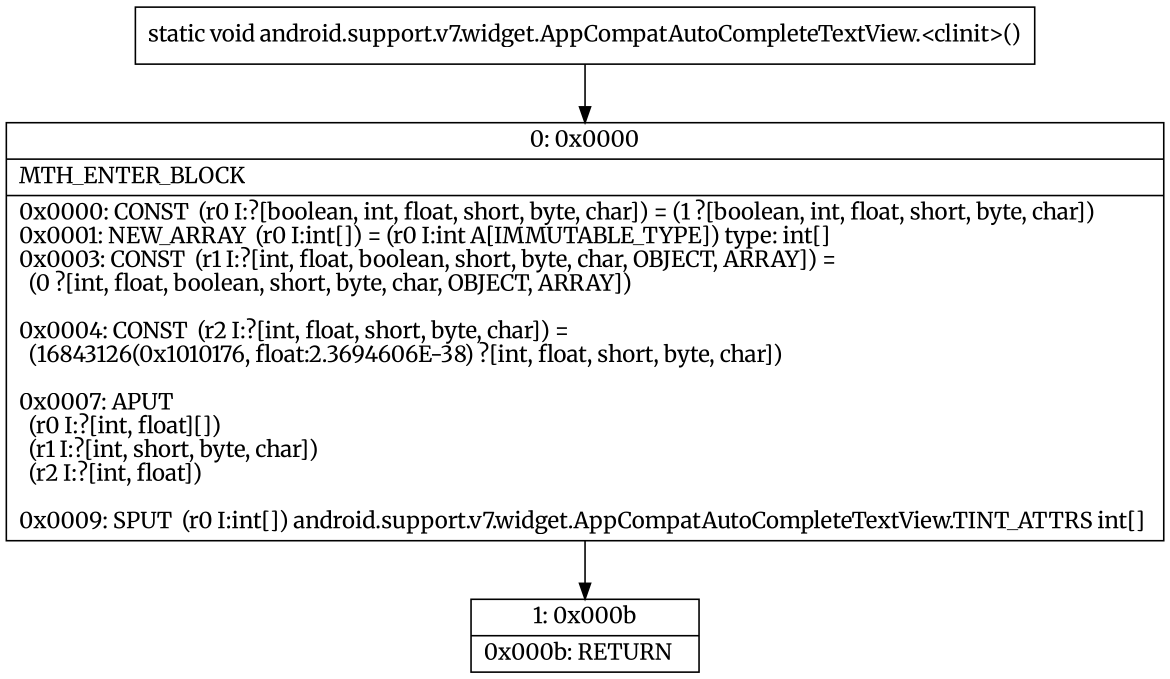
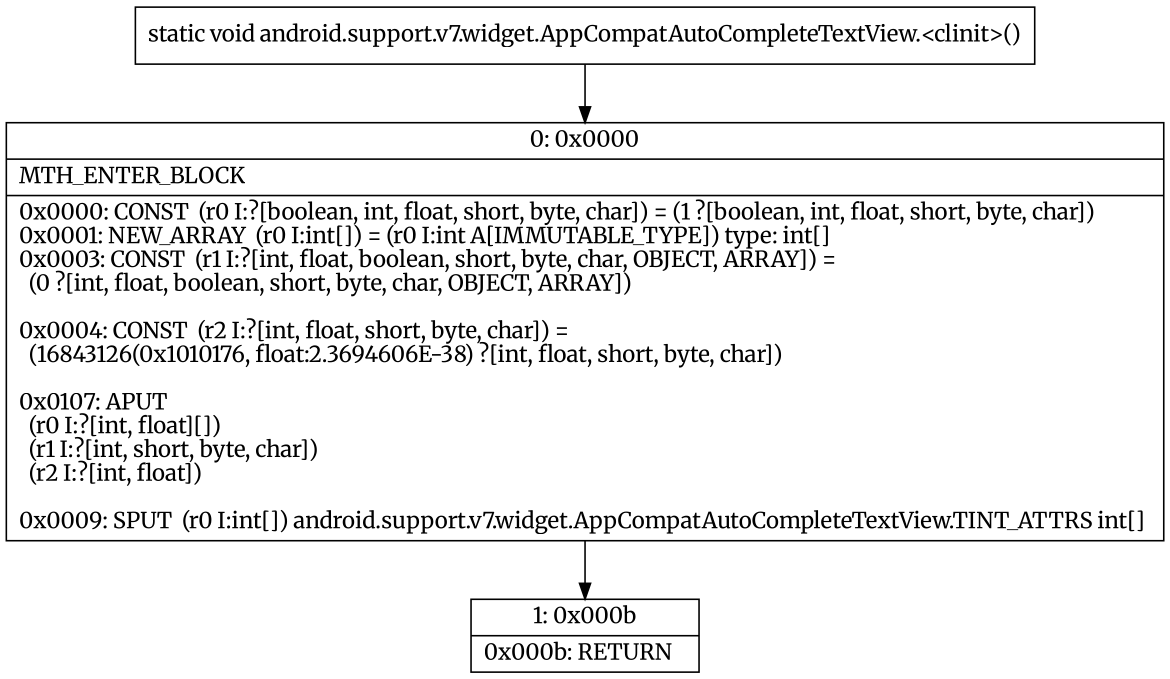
(101, 403) -> (98, 403)
